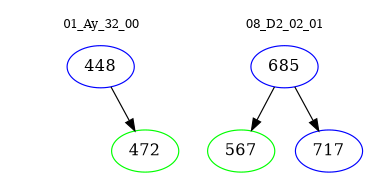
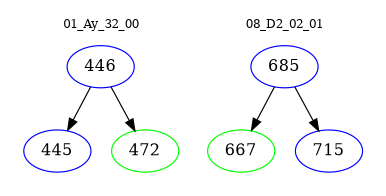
(101, 67) -> (101, 67)
none -> (57, 151)
(241, 151) -> (241, 151)
(329, 151) -> (329, 151)
